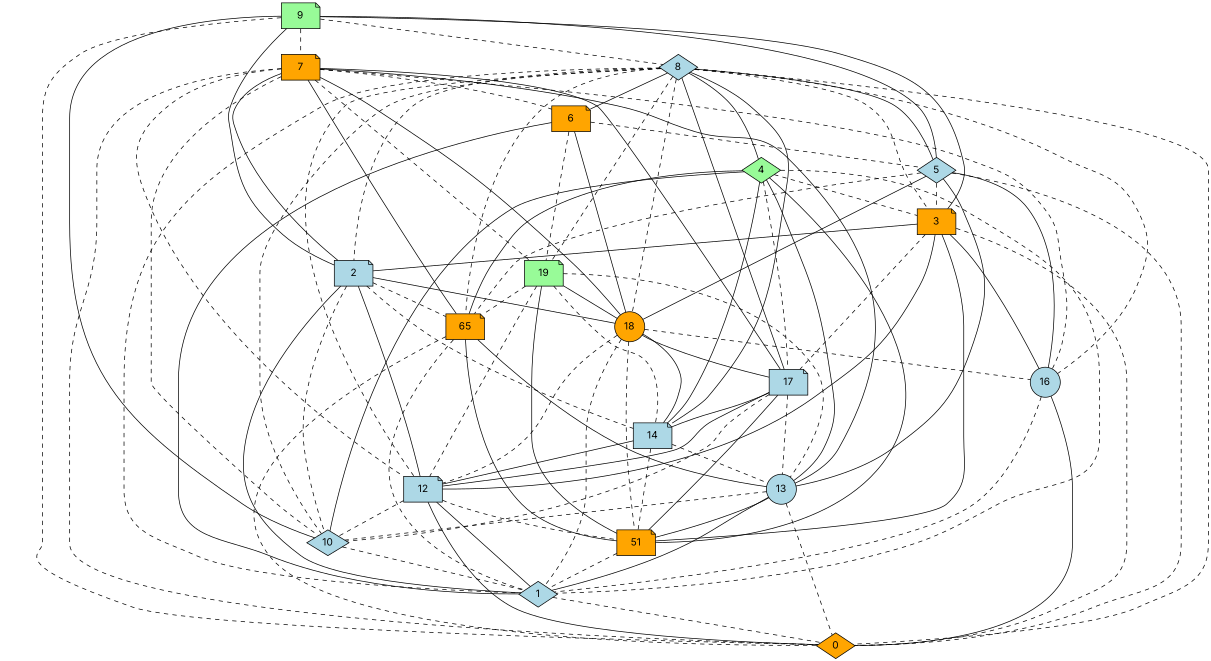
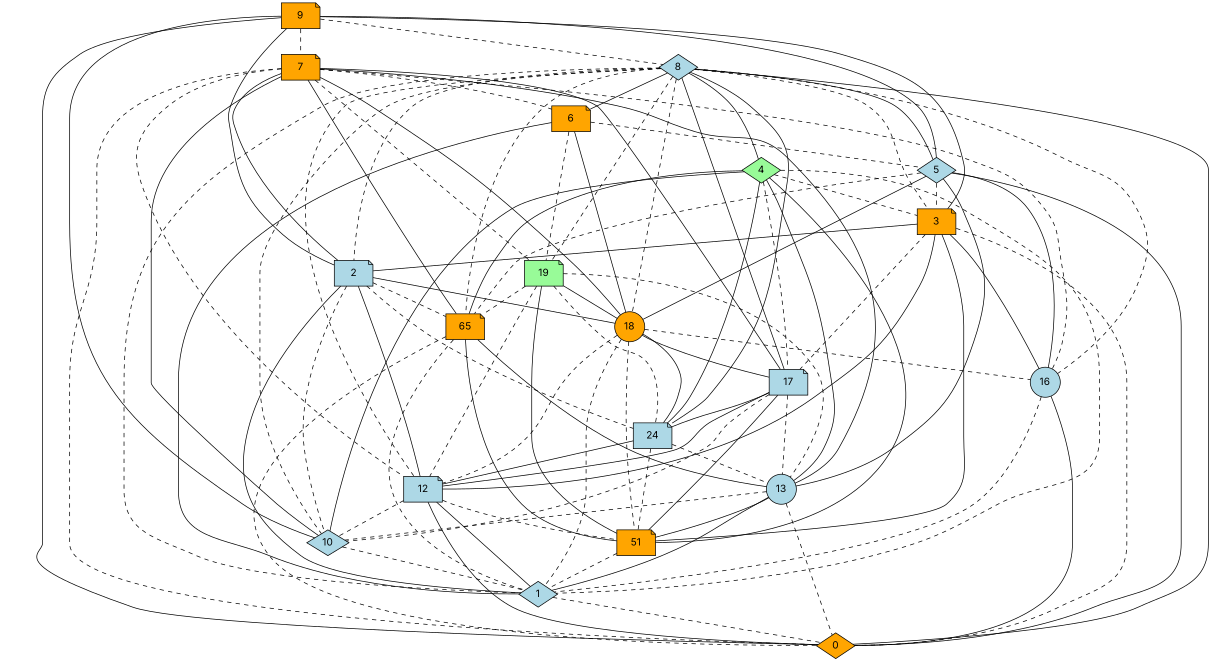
(301, 16) -> (301, 16)
(1208, 287) -> (1208, 287)
(151, 314) -> (151, 314)
(653, 436) -> (653, 436)
(1181, 467) -> (1181, 467)
(64, 580) -> (64, 580)
